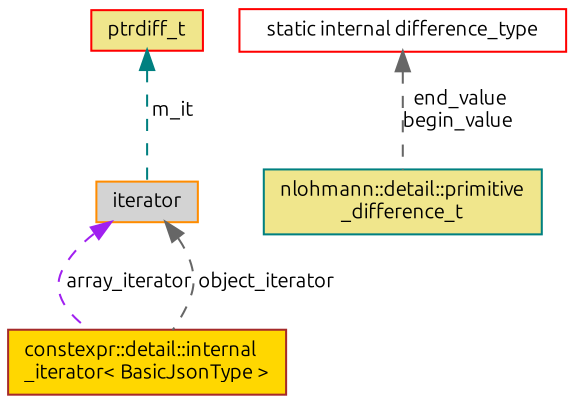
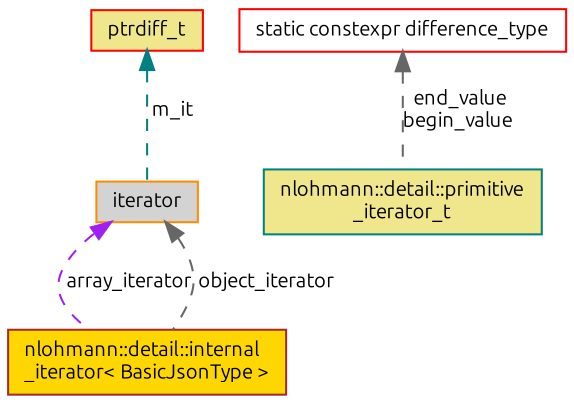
(403, 30) -> (403, 30)
(403, 202) -> (403, 202)
(147, 362) -> (147, 362)
